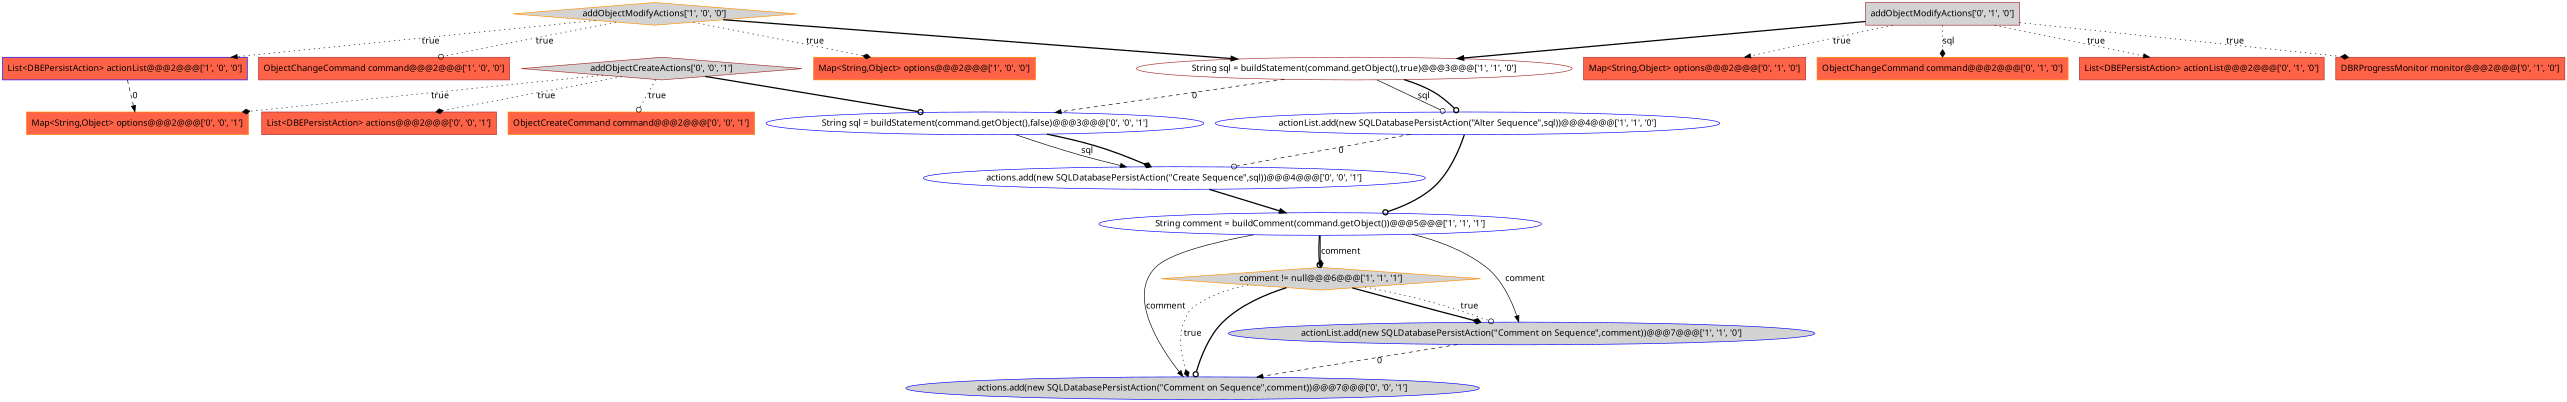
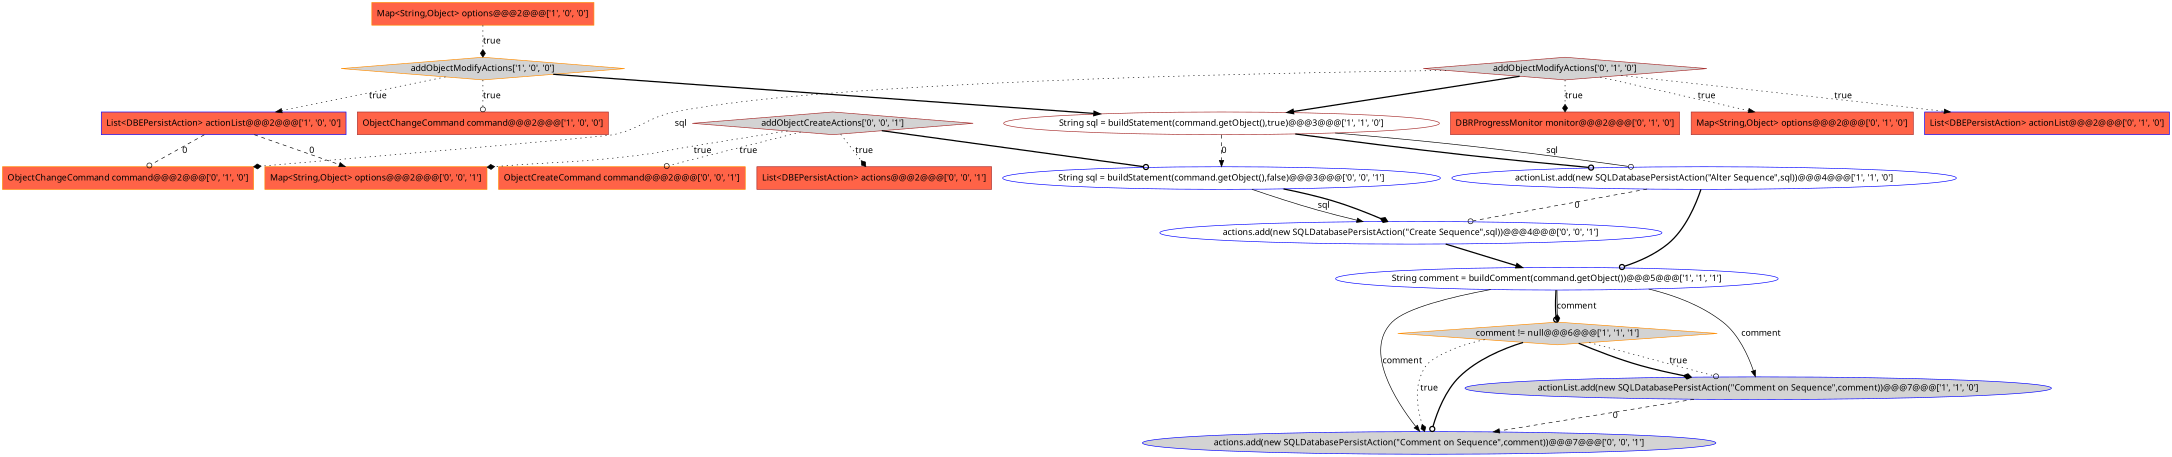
(1943, 14) -> (1565, 69)
(778, 39) -> (483, 37)
(2202, 69) -> (2047, 123)
none -> (178, 150)
